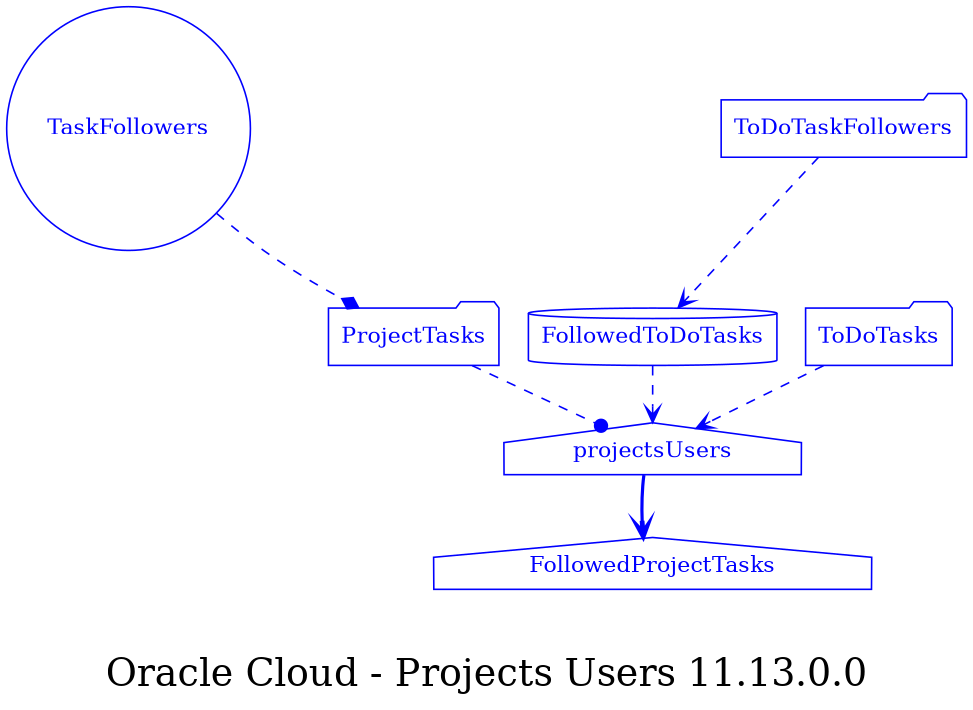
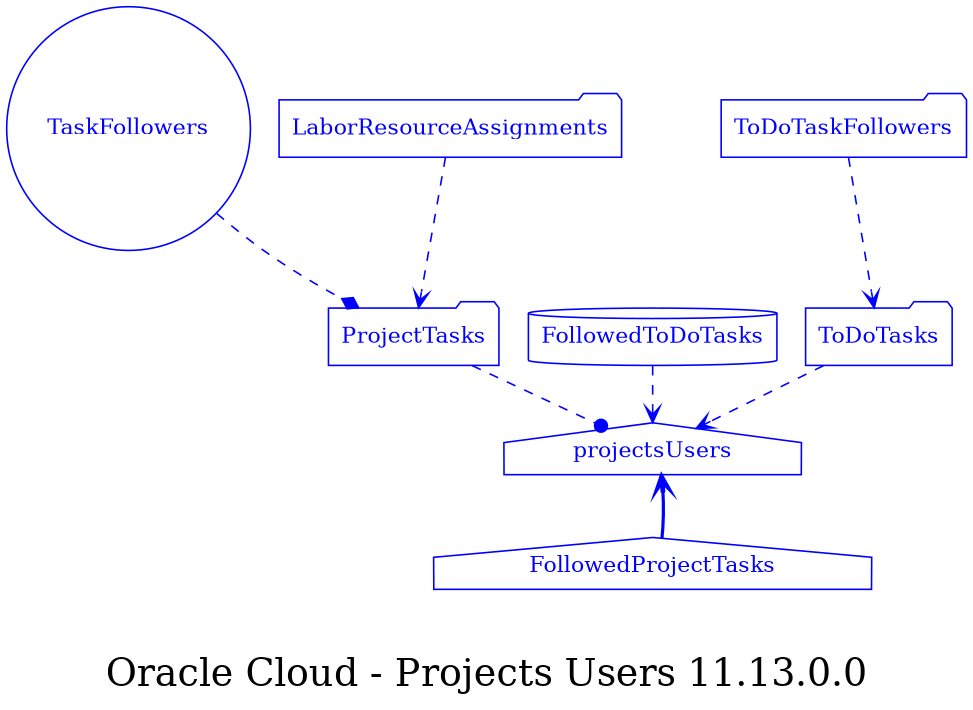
none -> (450, 129)
(754, 227) -> (860, 225)
(642, 499) -> (663, 515)
